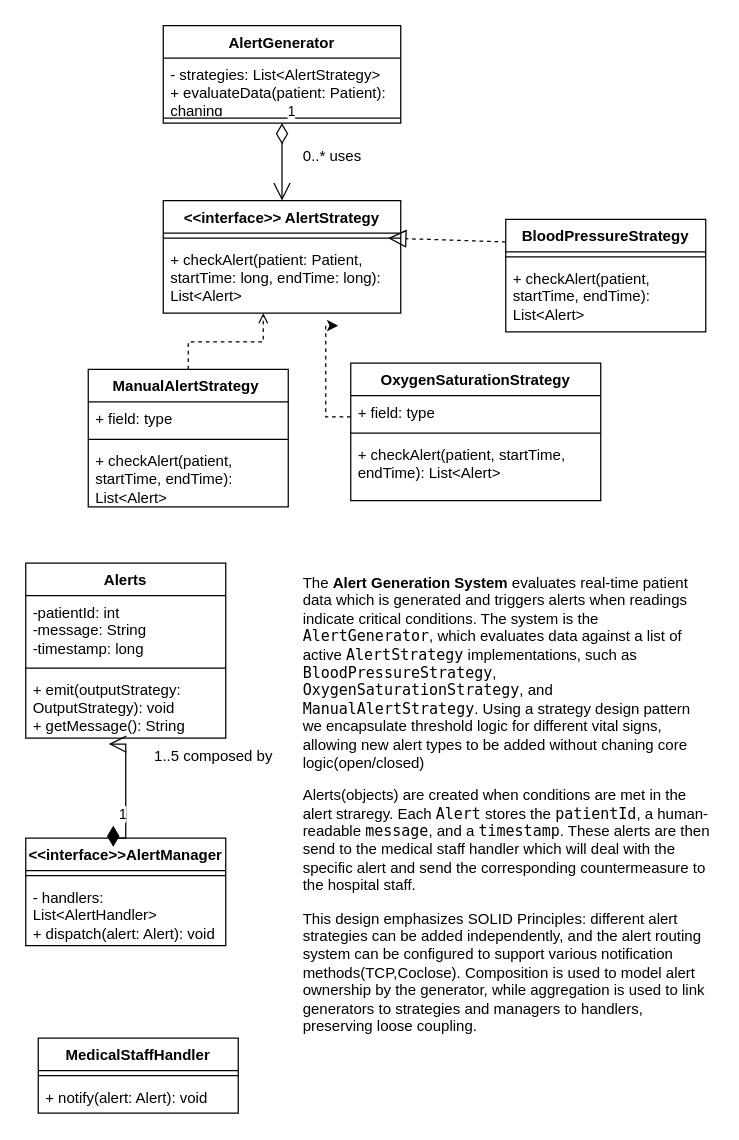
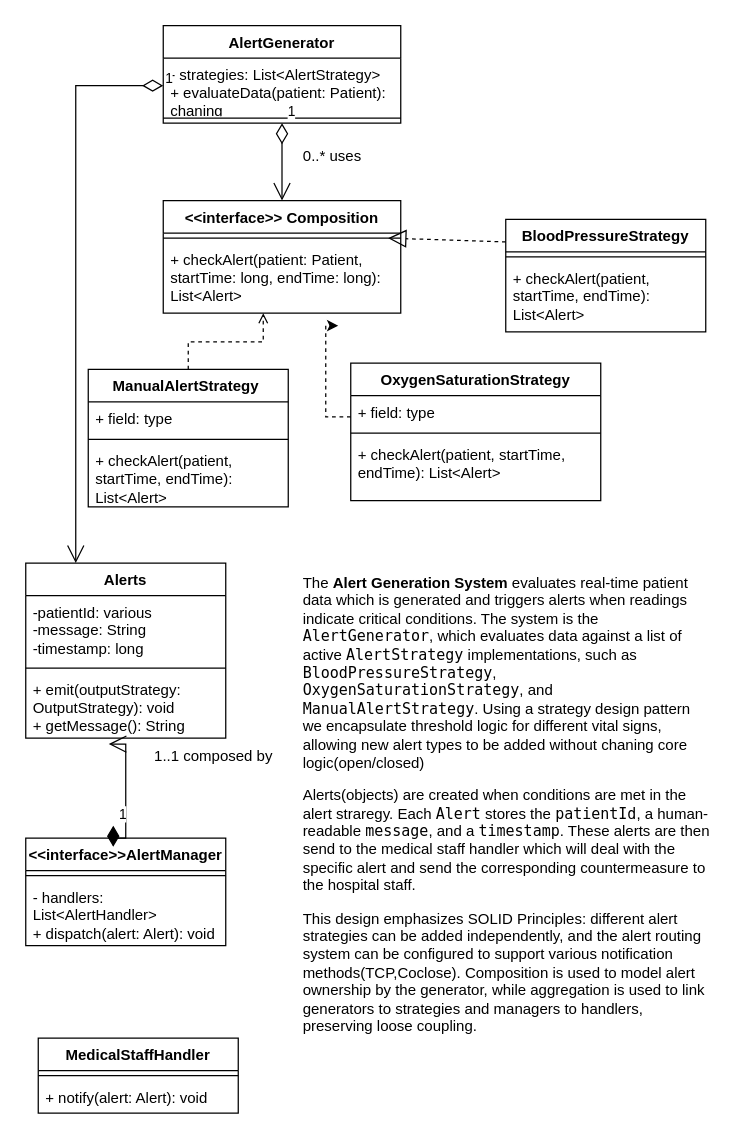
(282, 218) -> (282, 218)
none -> (76, 289)
(94, 631) -> (105, 631)
(214, 757) -> (214, 757)
